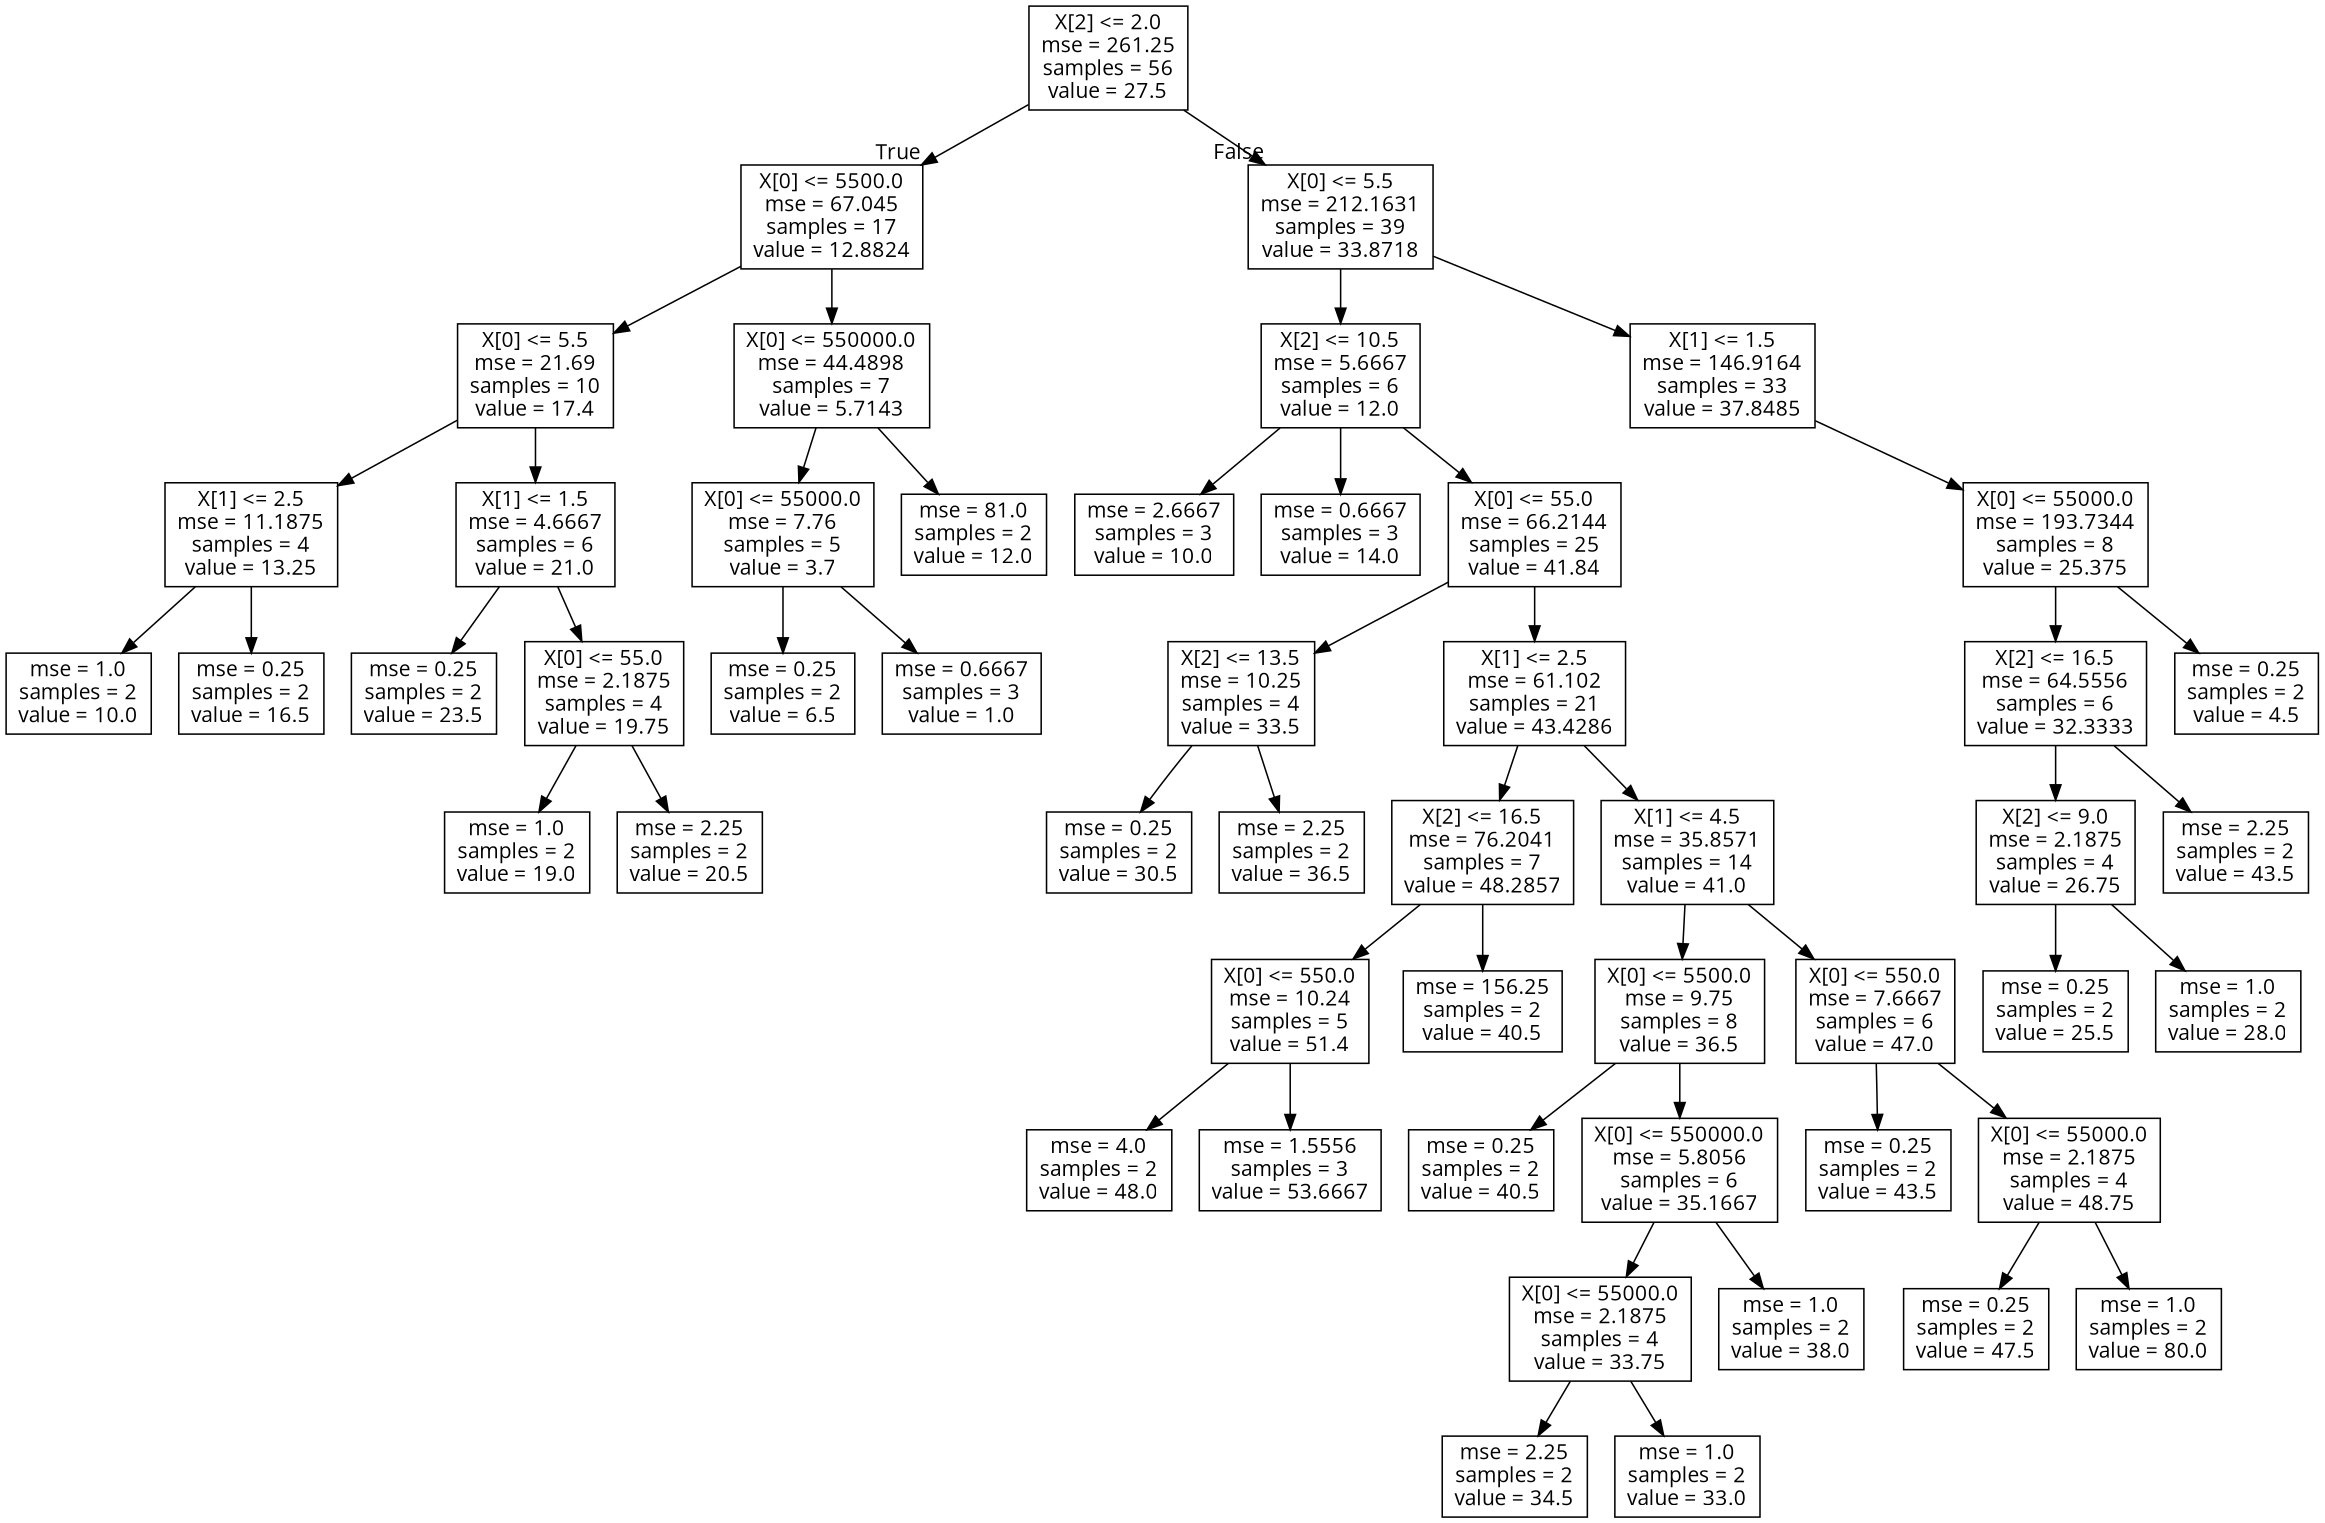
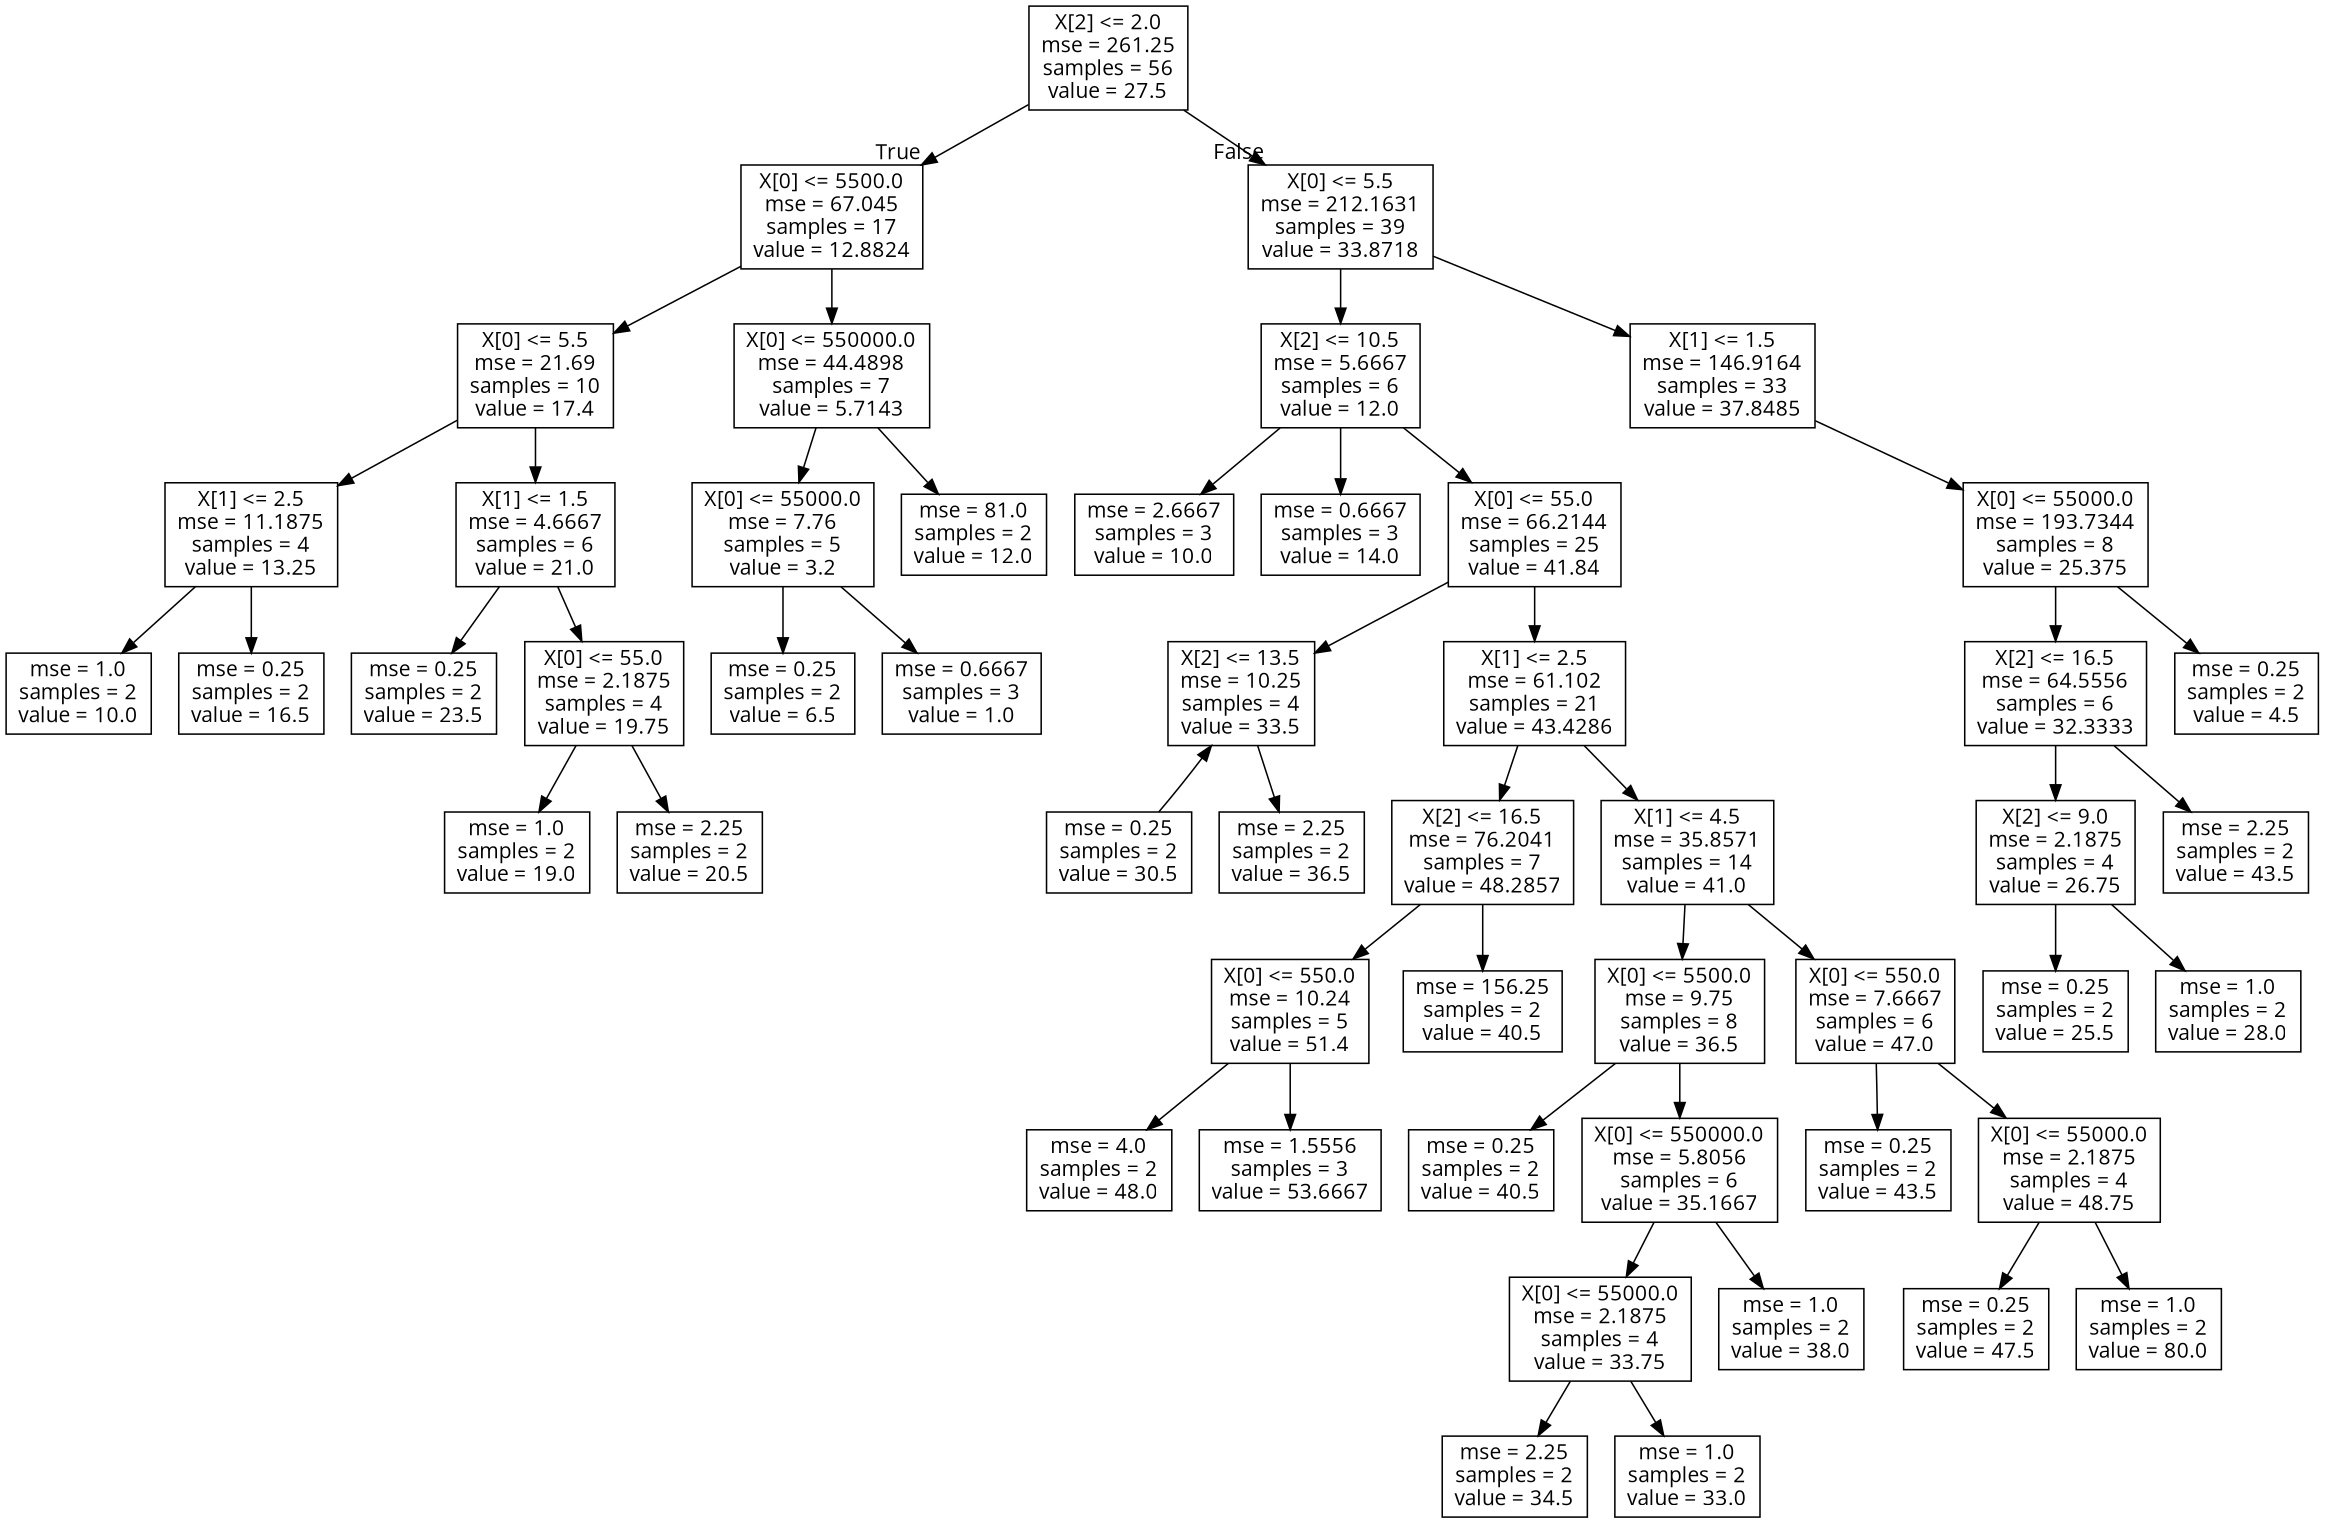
(783, 535) -> (783, 535)
(1171, 772) -> (1181, 785)
